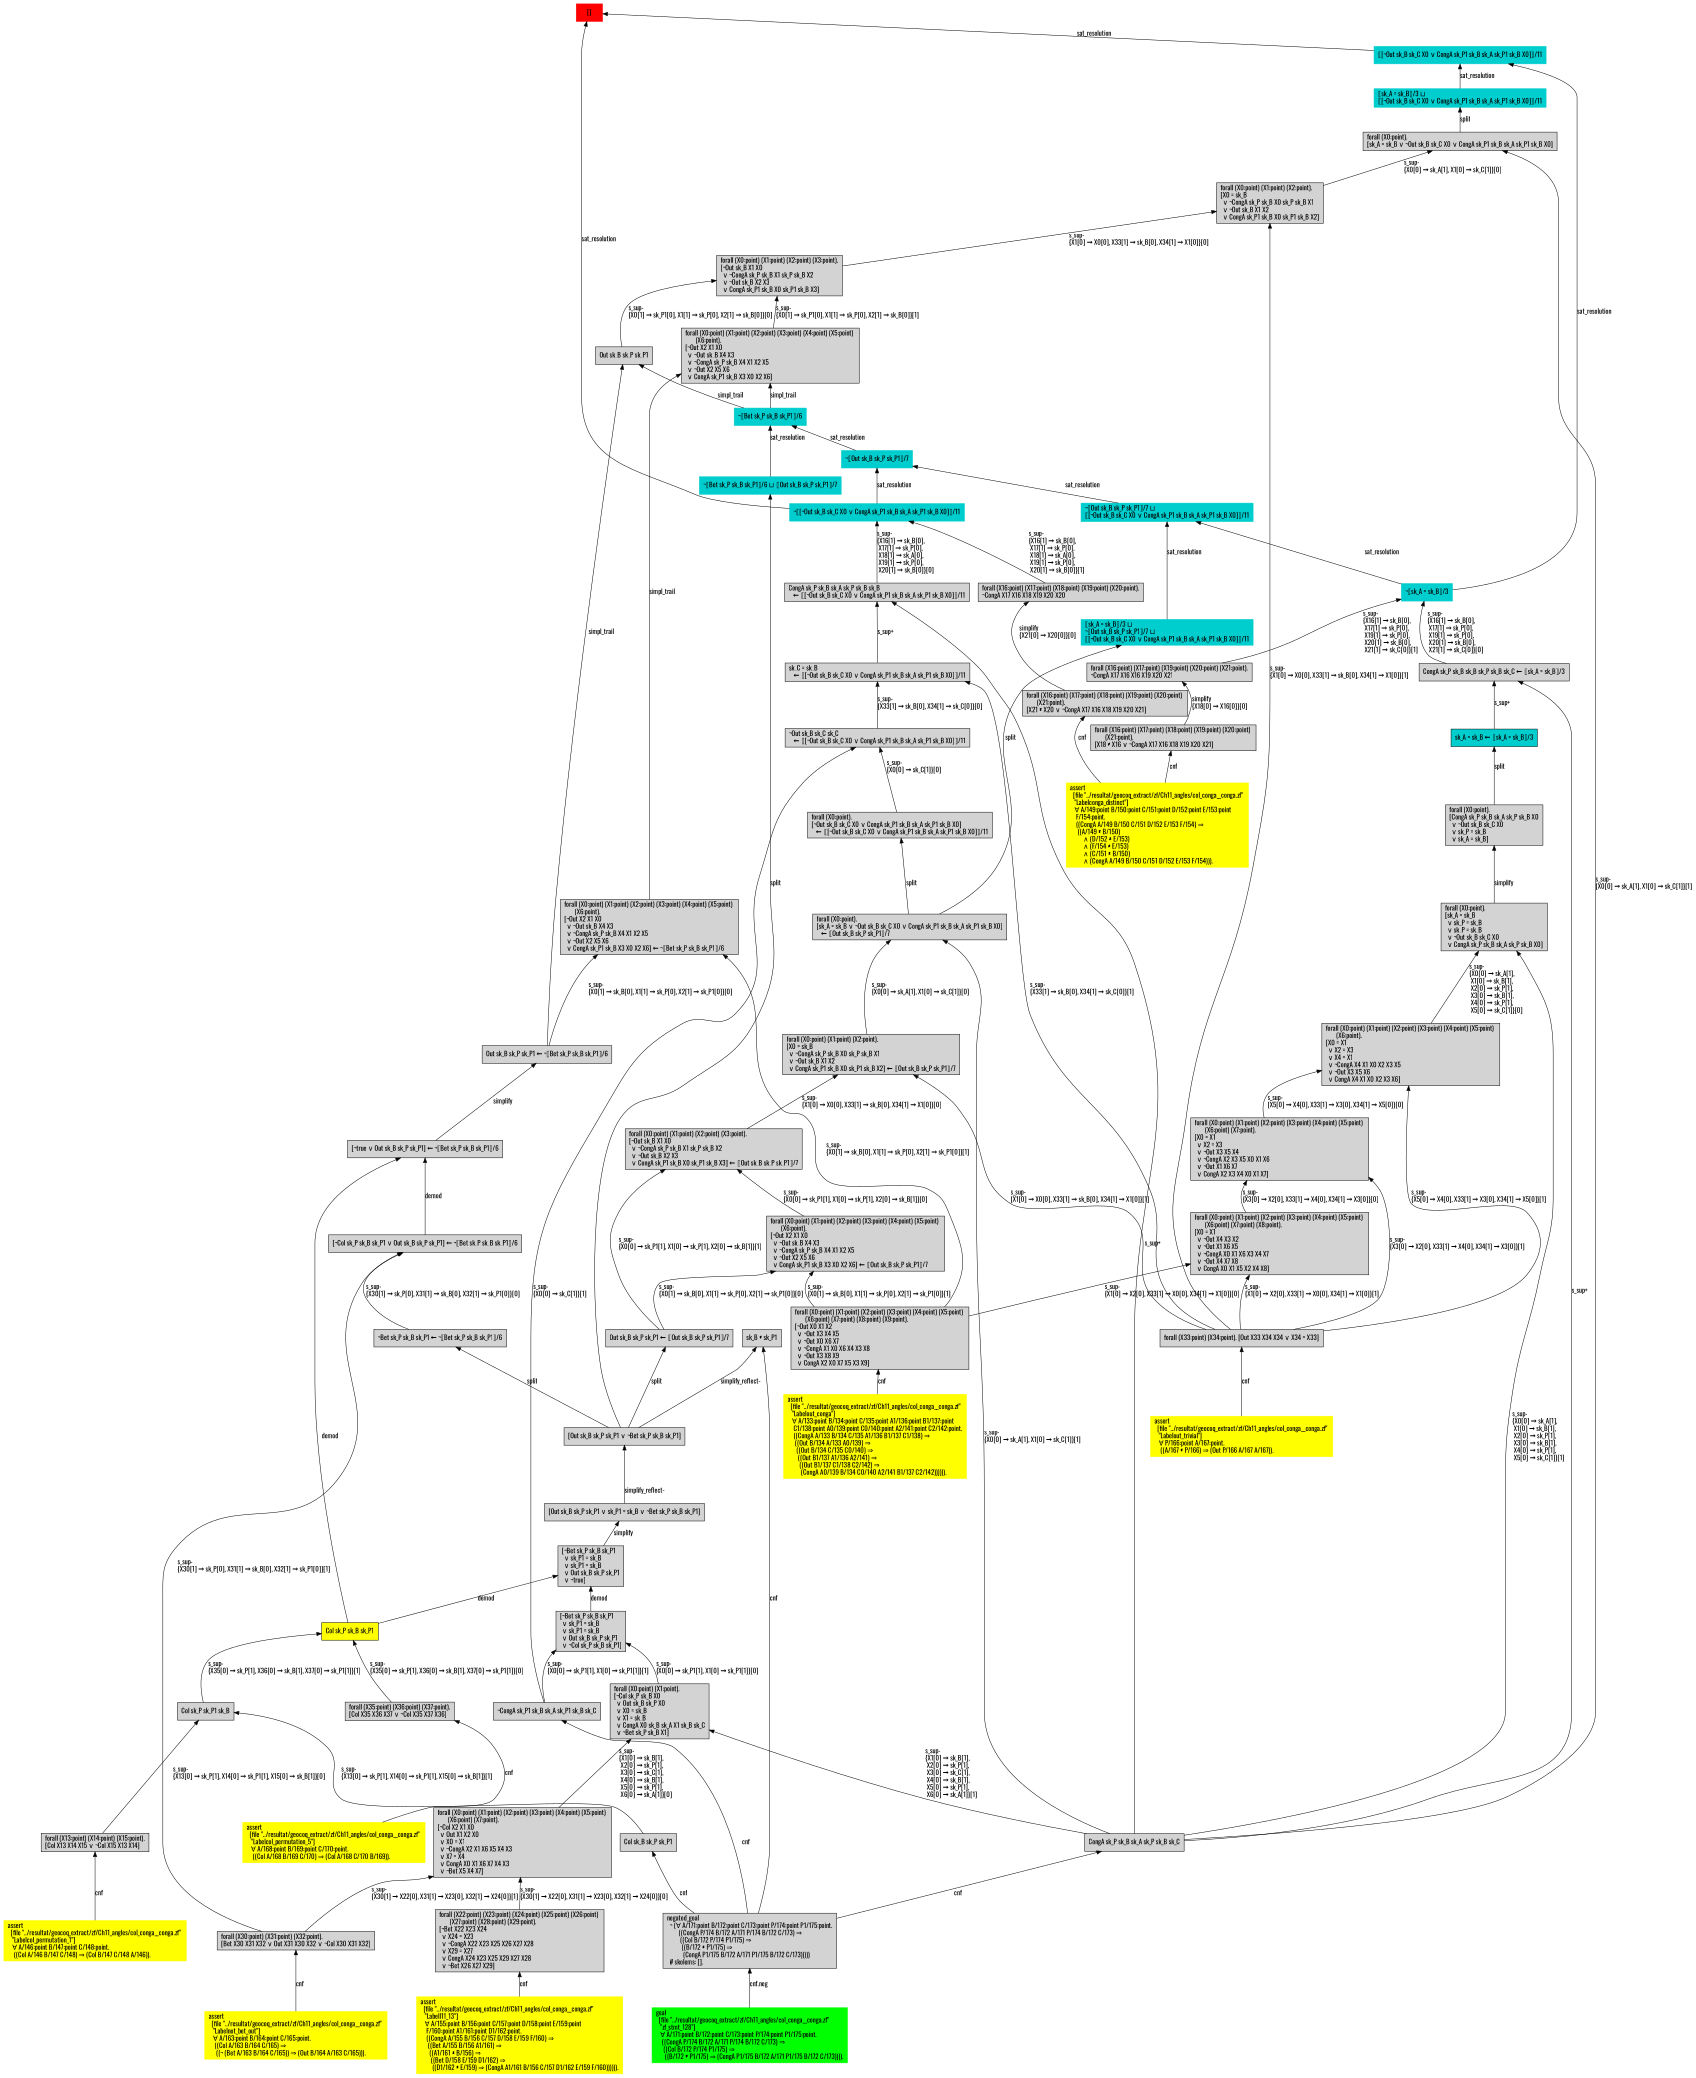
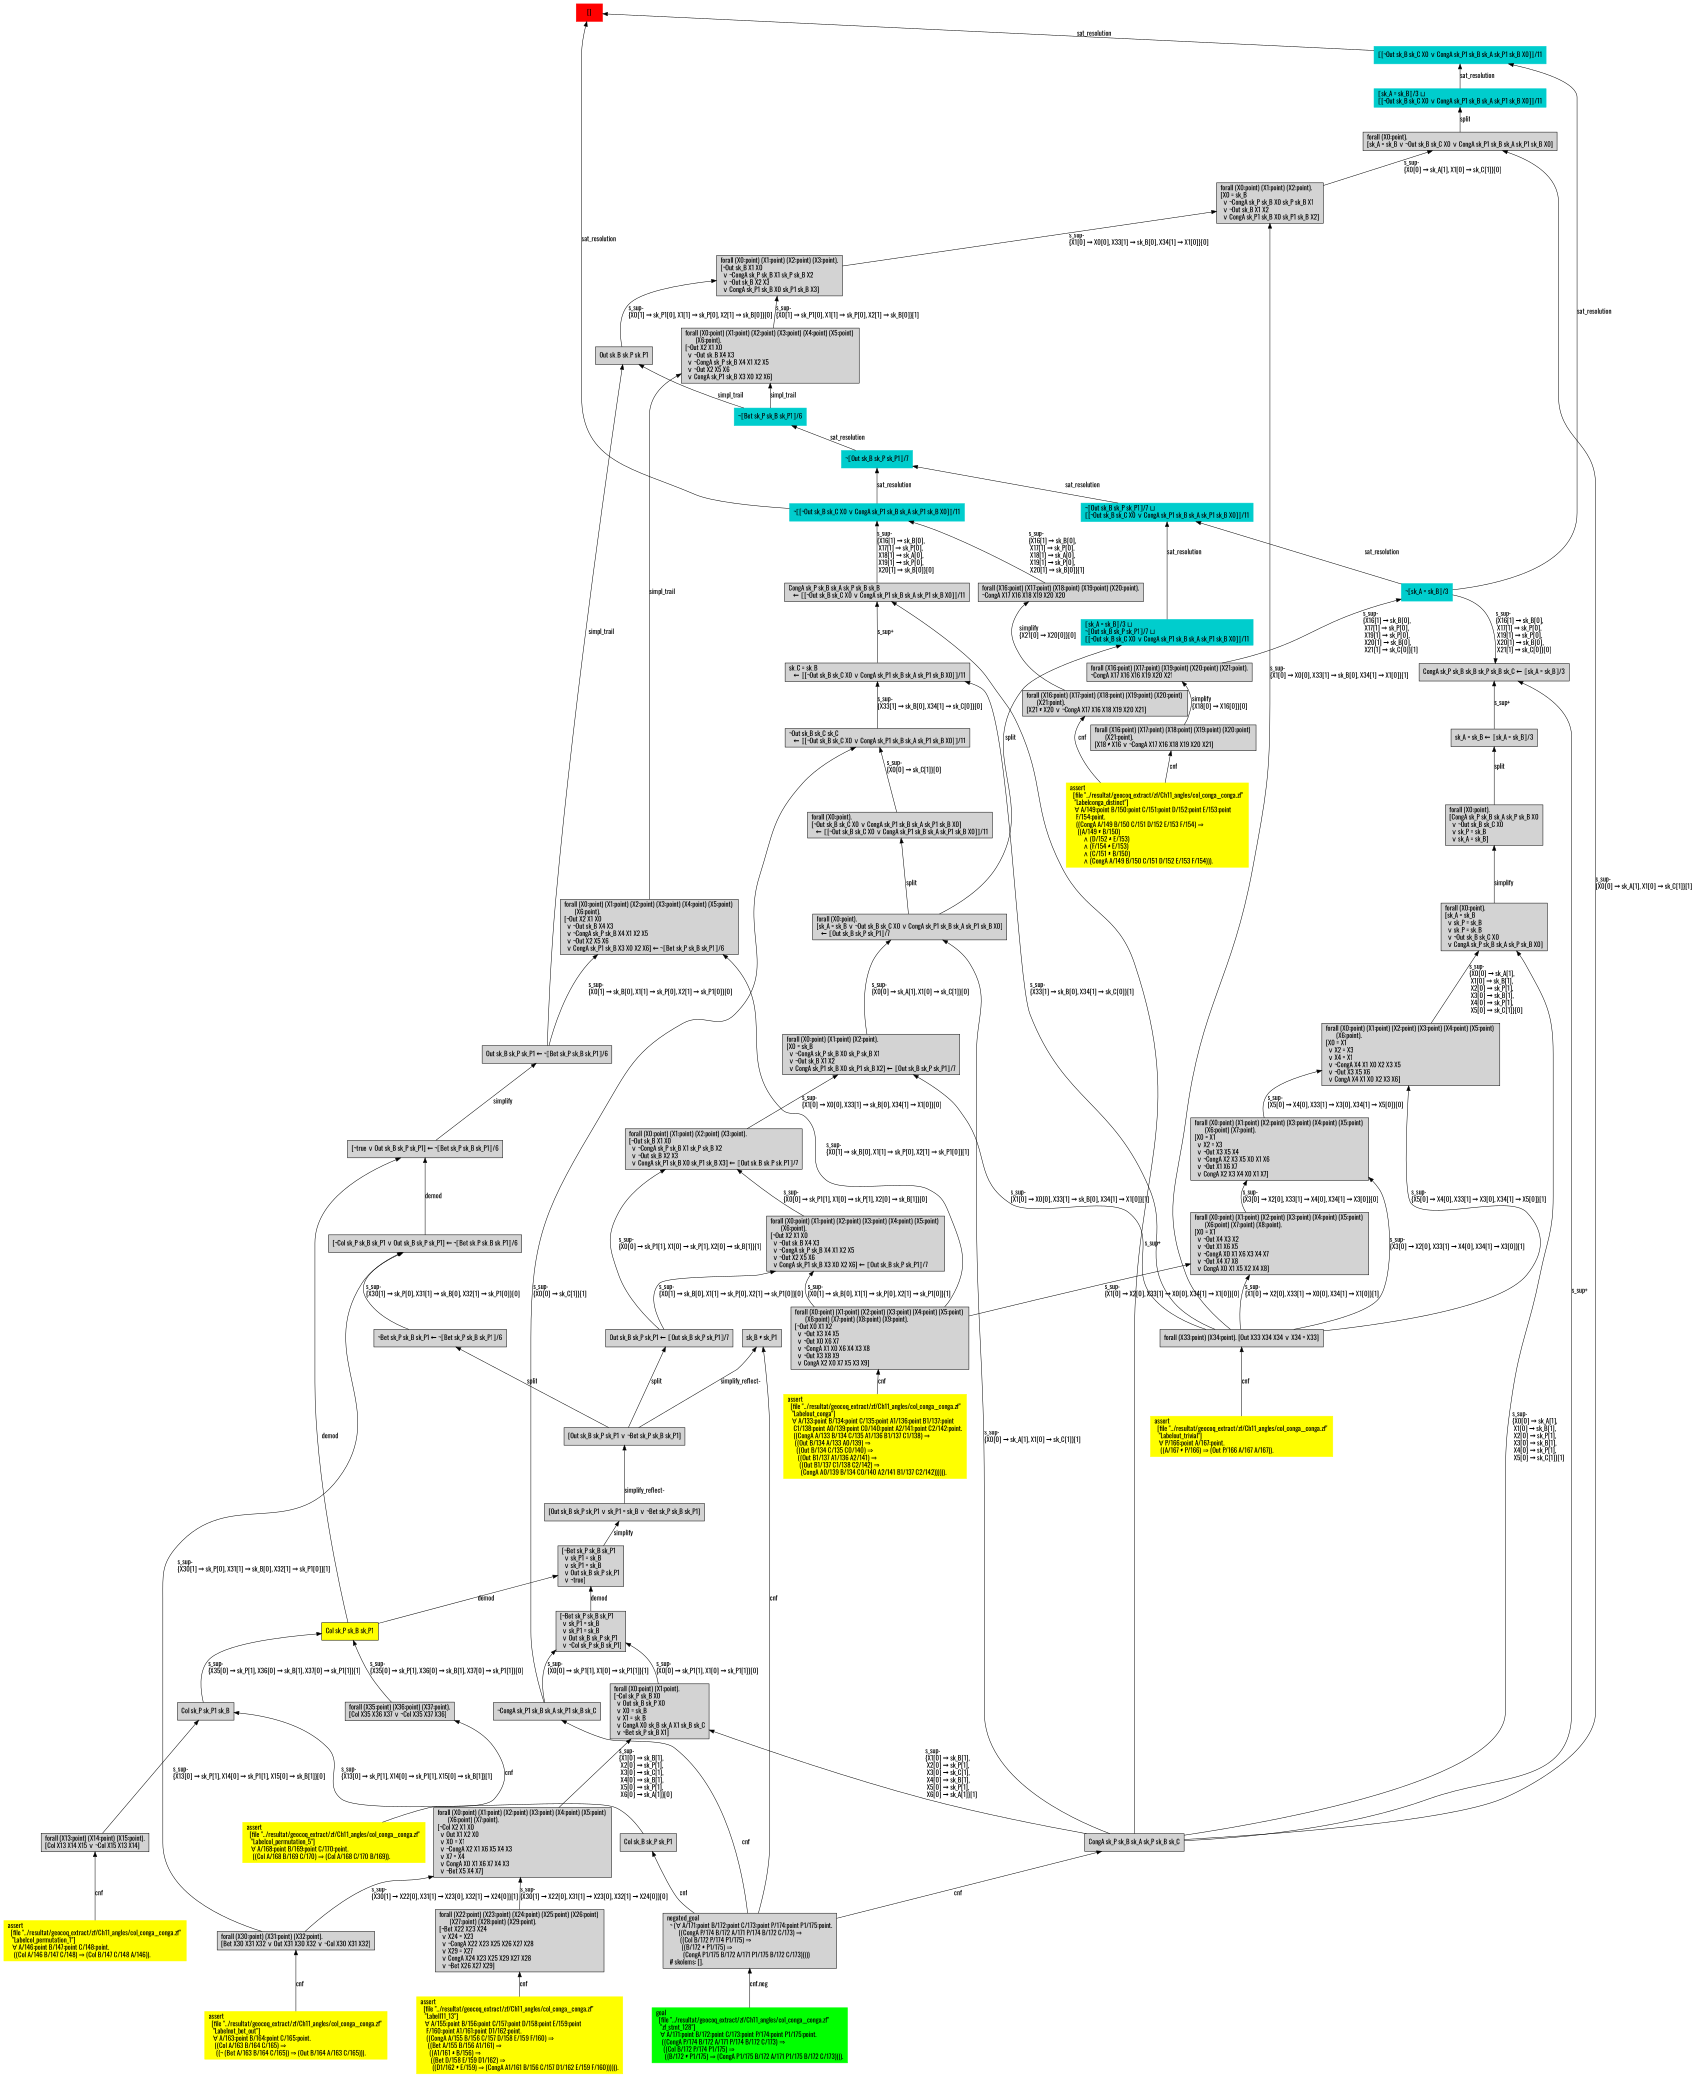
(770, 486) -> none
(1421, 641) -> (1488, 617)
(1494, 738) -> (1494, 738)
